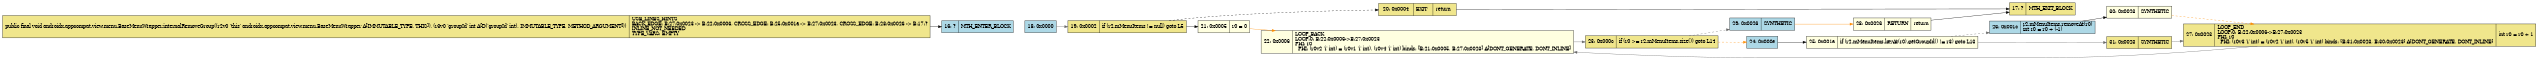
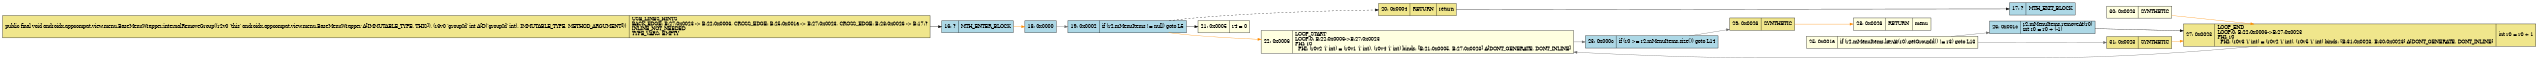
(1421, 9) -> (1423, 9)
(2042, 9) -> (2042, 9)
(1969, 16) -> none
(2093, 19) -> (2138, 30)
(2211, 20) -> (2211, 20)
(1762, 24) -> (1762, 24)
(1921, 24) -> (1921, 24)
none -> (1017, 27)
(1127, 27) -> (1127, 27)
(1239, 27) -> (1239, 27)
(1261, 30) -> (1213, 37)
(1708, 33) -> (1708, 33)
(1310, 34) -> (1311, 34)
(1969, 35) -> (1969, 35)
(2176, 41) -> (2176, 41)
(1652, 42) -> (1652, 42)
(1762, 42) -> none
